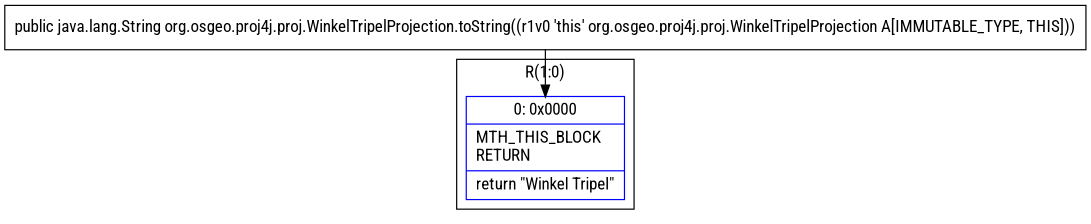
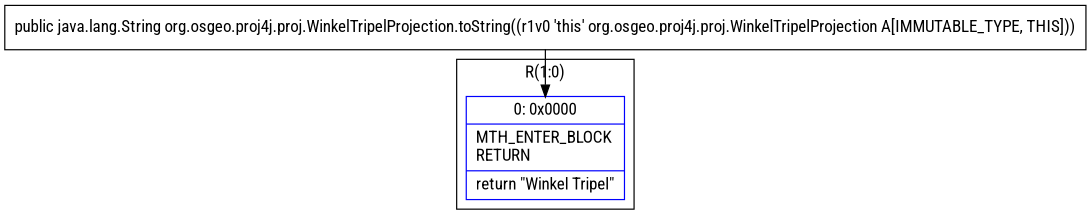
(539, 138) -> (544, 138)
